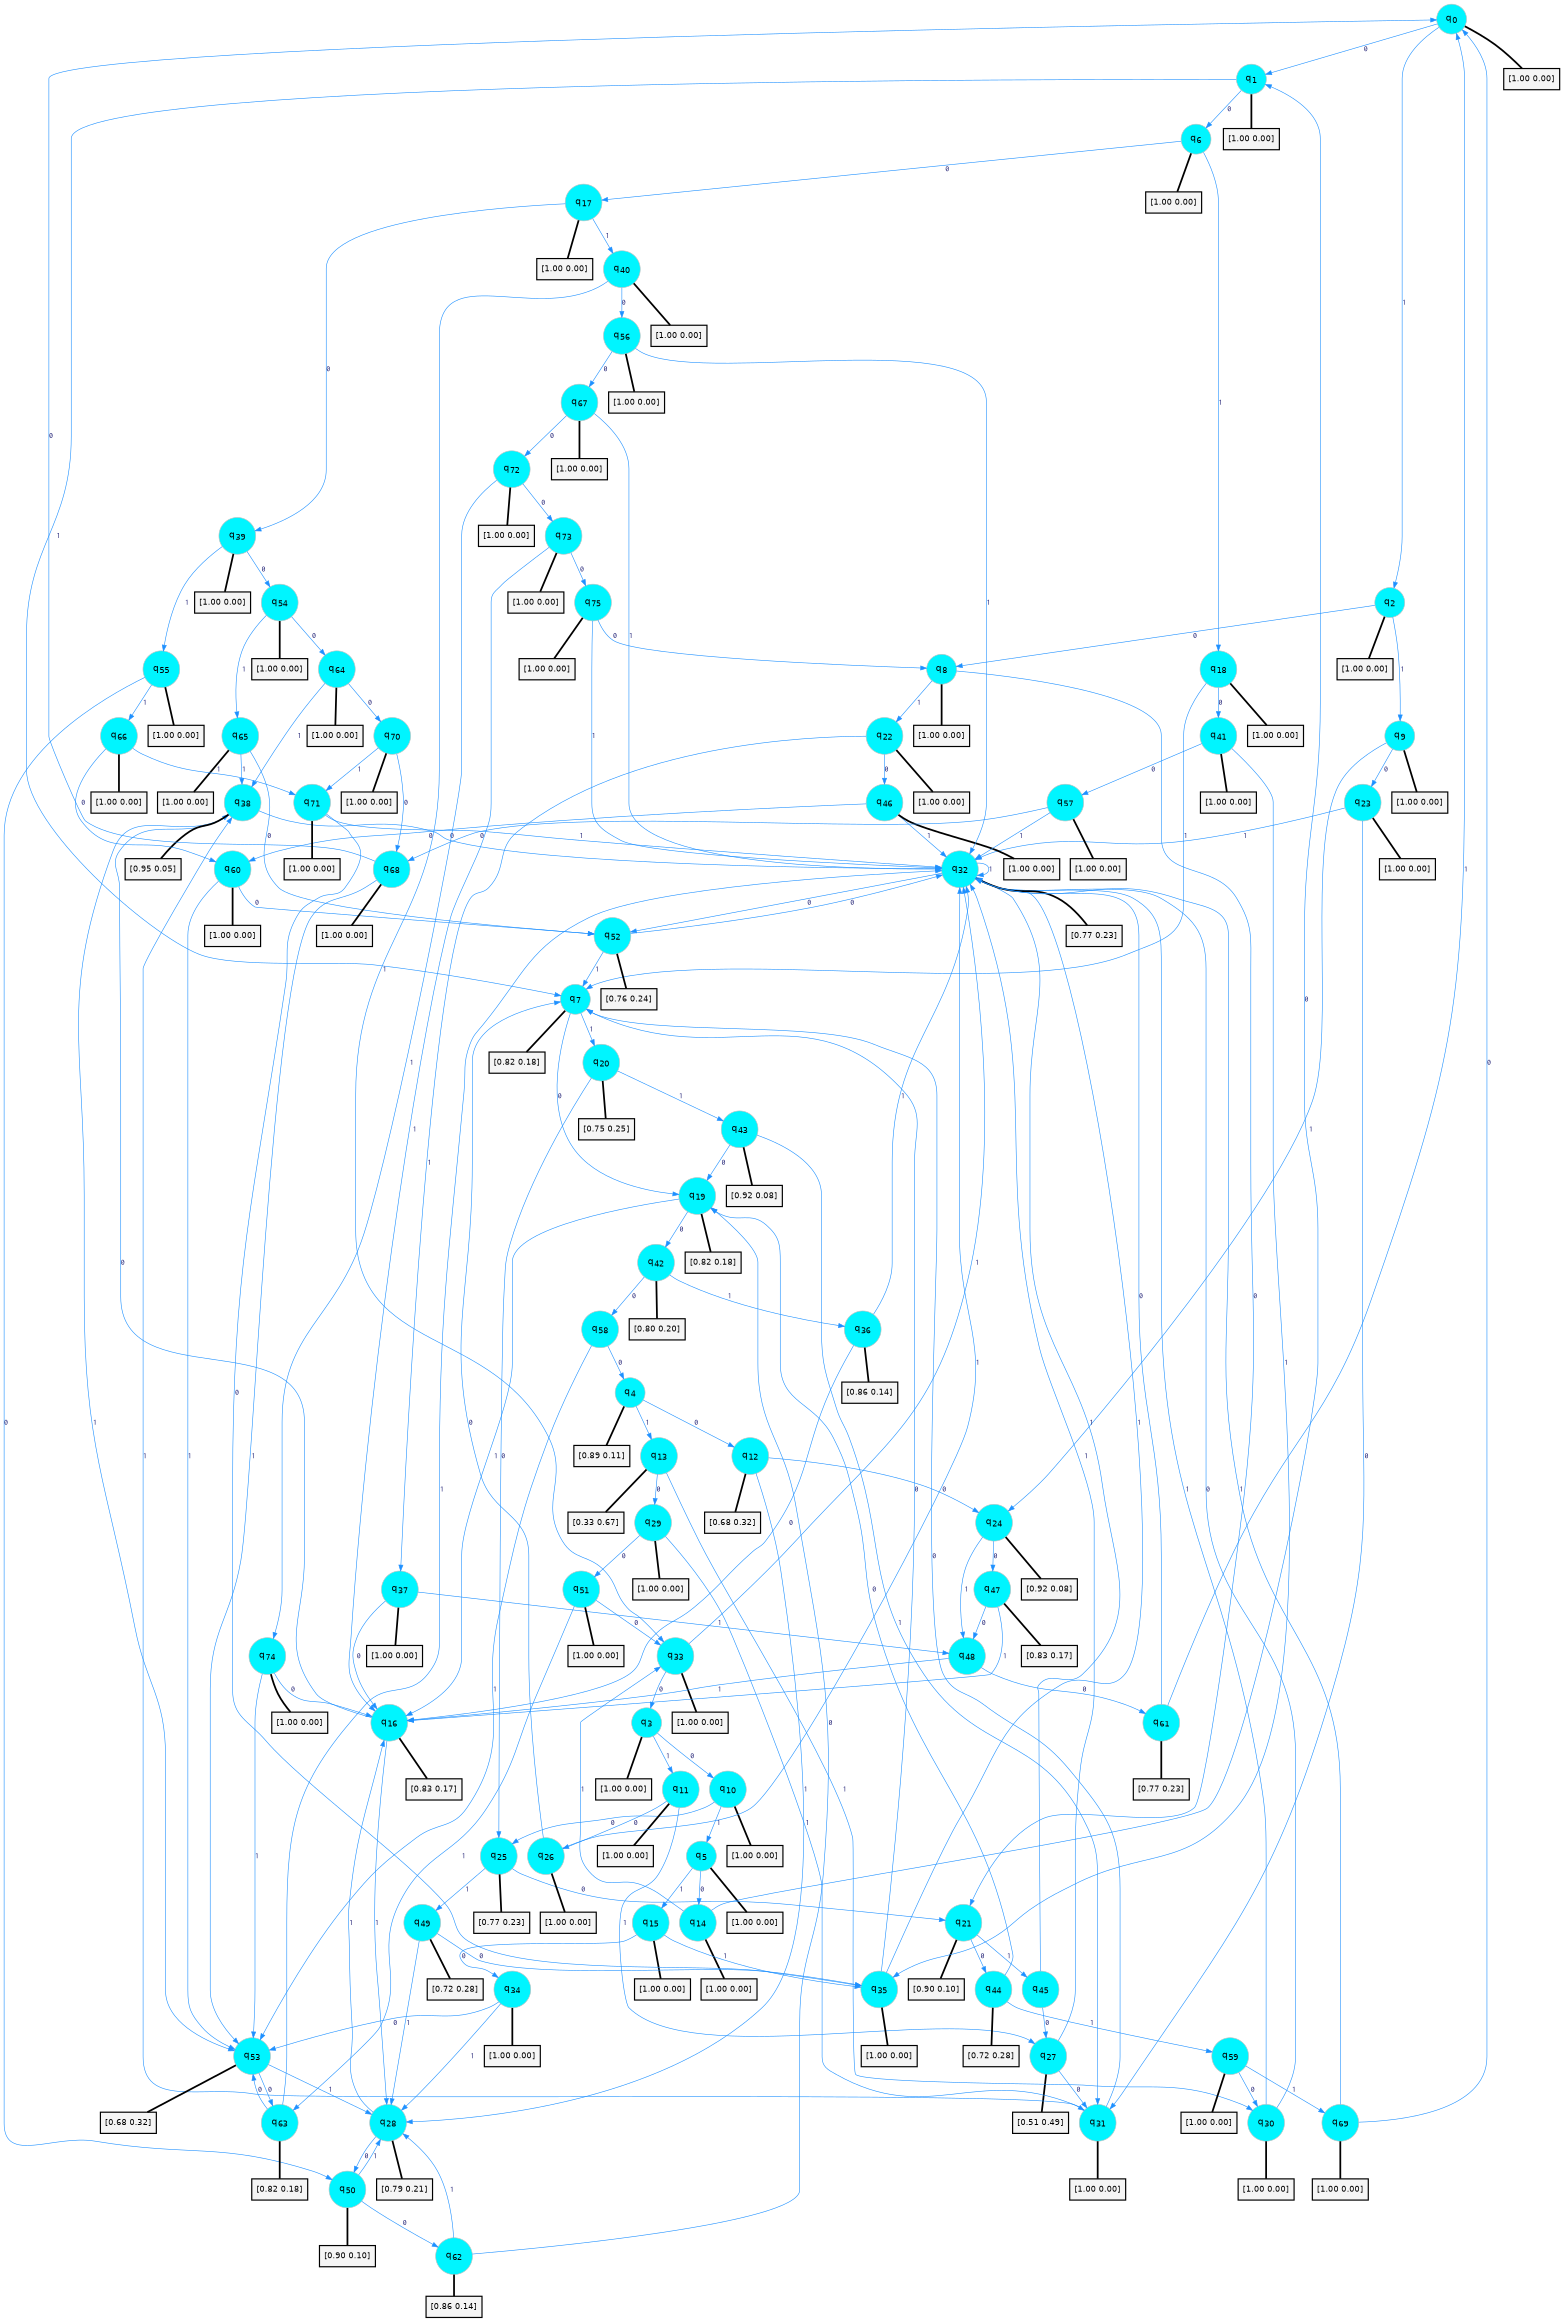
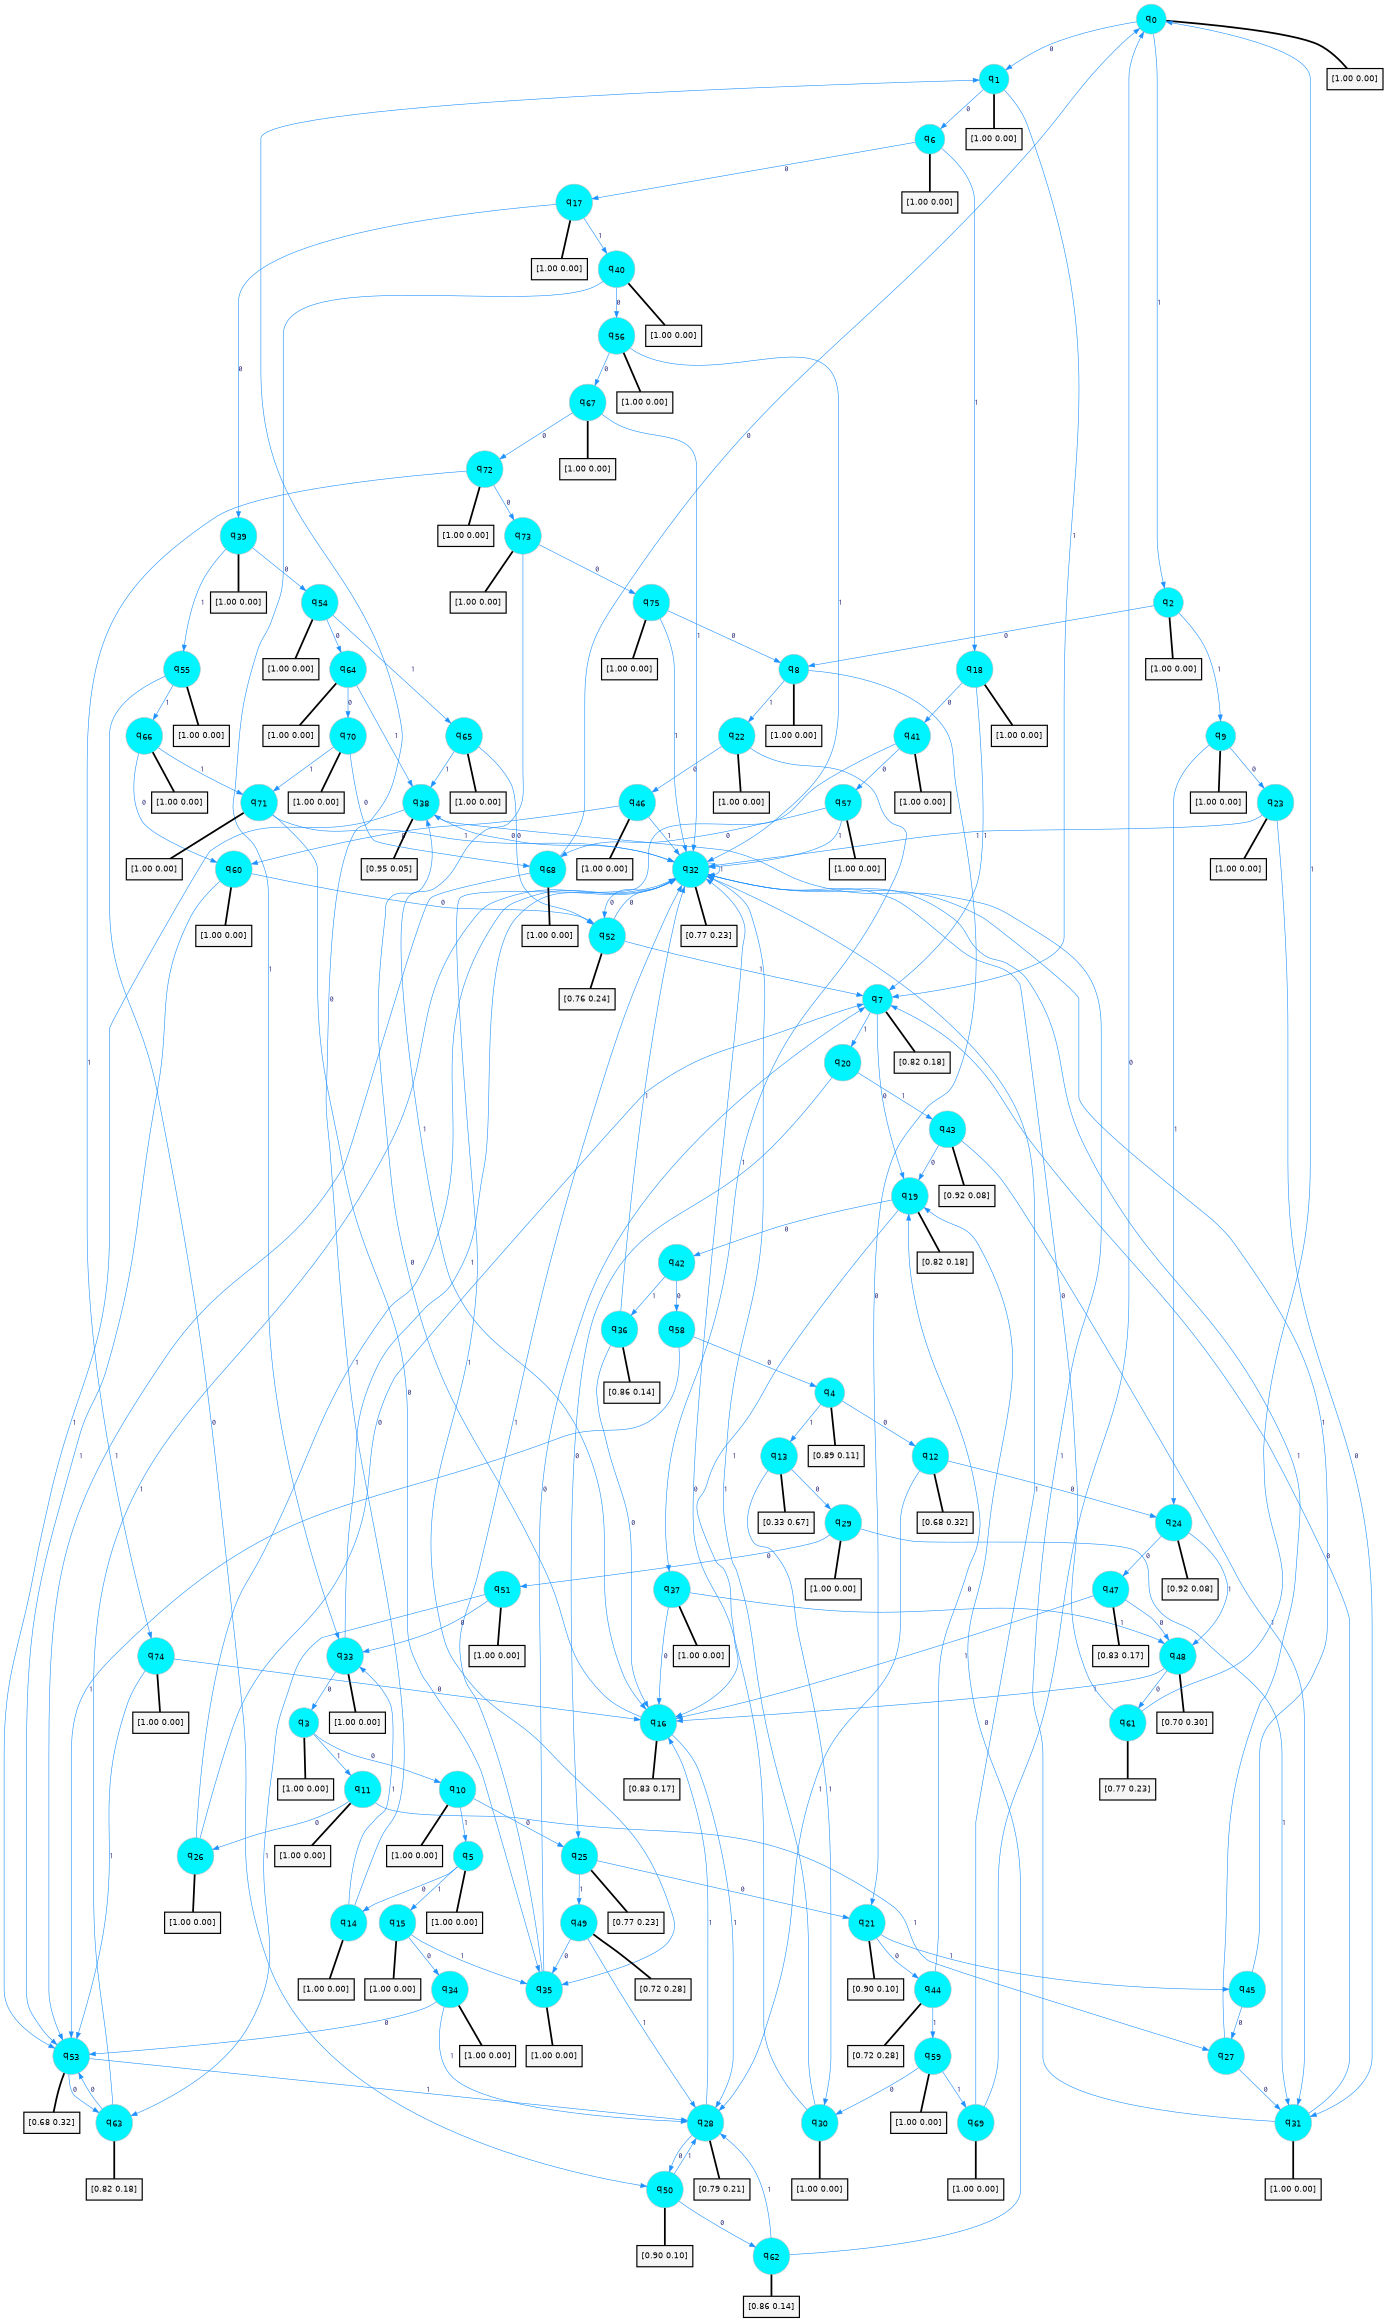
(607, 1129) -> none
(657, 1329) -> none
none -> (1185, 1723)
(1041, 2123) -> none
